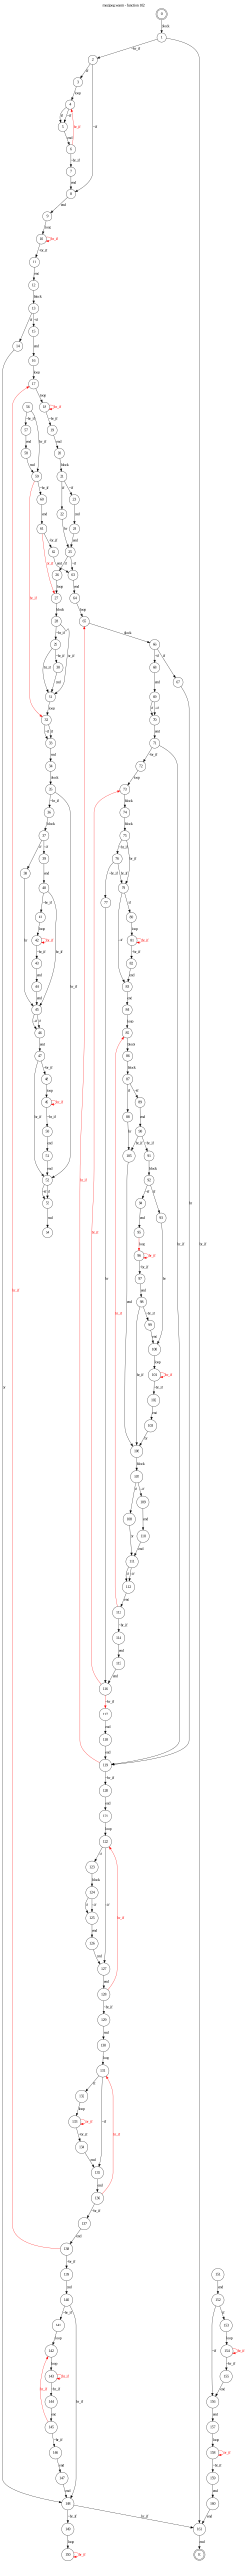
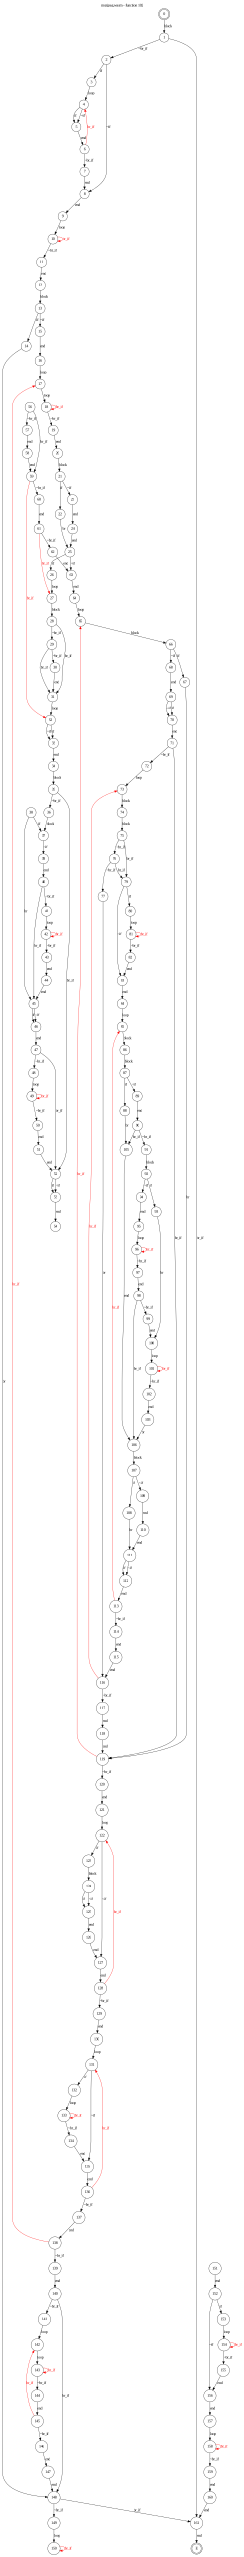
(35, 853) -> (37, 823)
(139, 1243) -> (138, 1237)
(105, 1700) -> (103, 1694)
